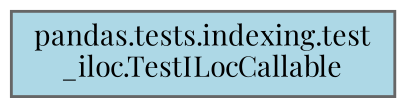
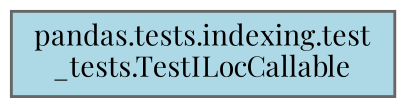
(203, 54) -> (203, 54)
